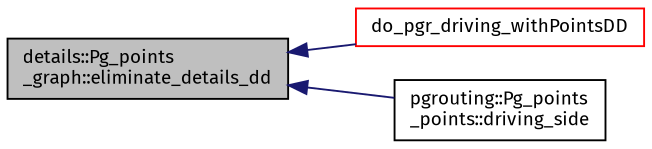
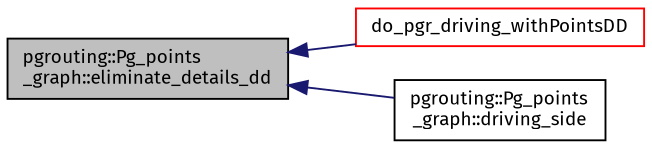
(148, 69) -> (148, 69)
(500, 110) -> (500, 110)
